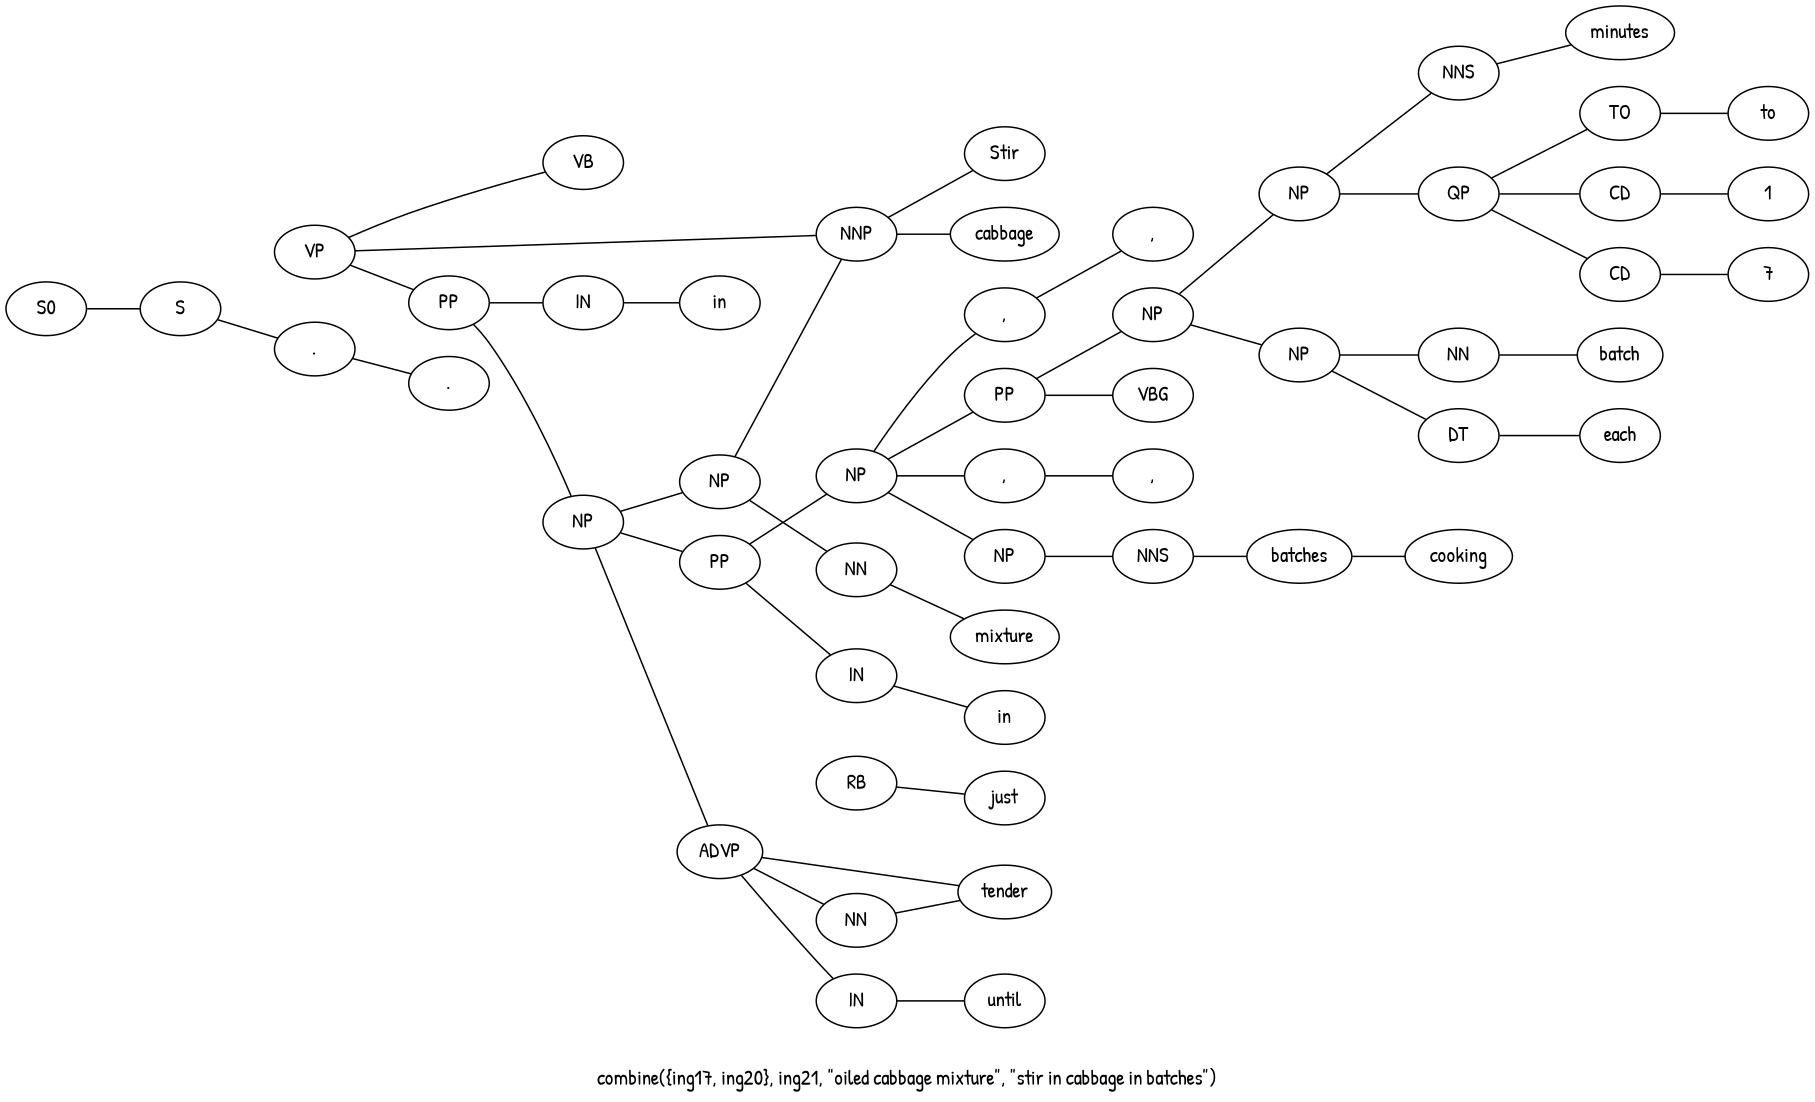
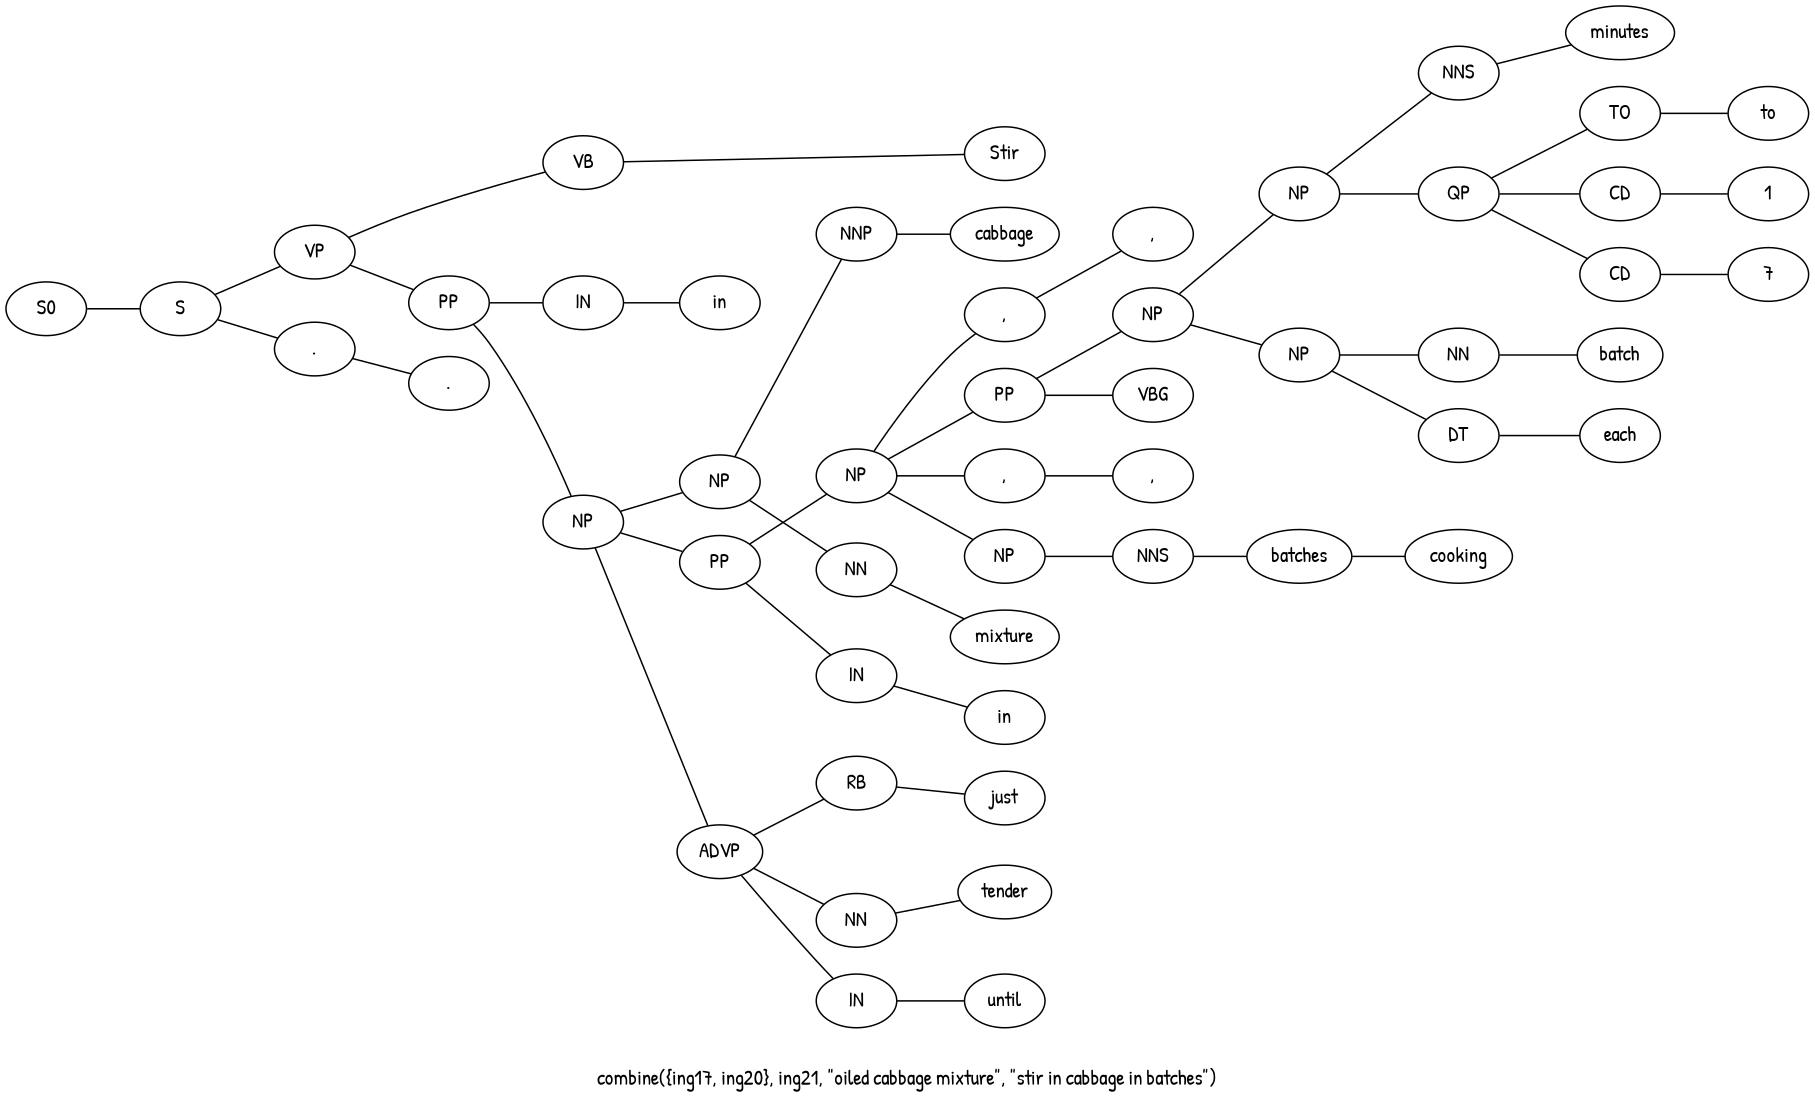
(930, 194) -> (794, 158)
(585, 243) -> (248, 280)
(861, 872) -> (789, 817)
